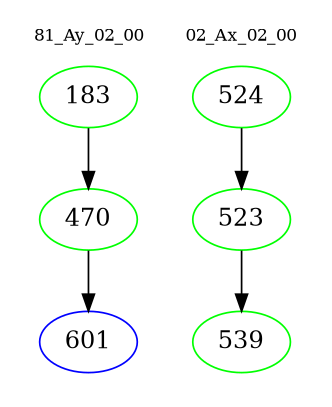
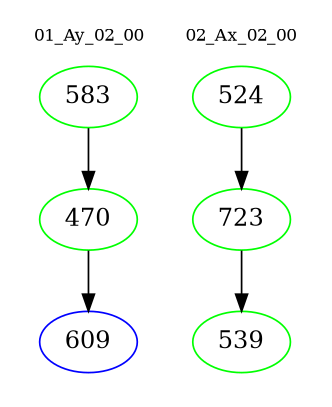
(89, 37) -> (89, 37)
(88, 97) -> (88, 97)
(242, 219) -> (242, 219)
(88, 342) -> (88, 342)
